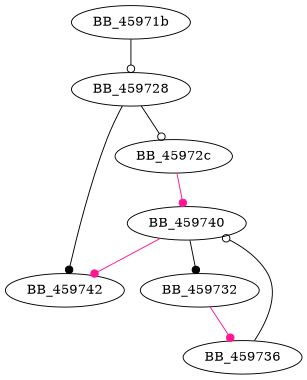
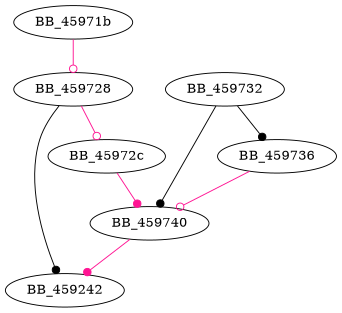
(131, 52) -> (73, 52)
(150, 120) -> (88, 119)
(193, 253) -> (189, 153)
(271, 283) -> (217, 188)
(65, 290) -> (65, 290)
(219, 321) -> (249, 120)
